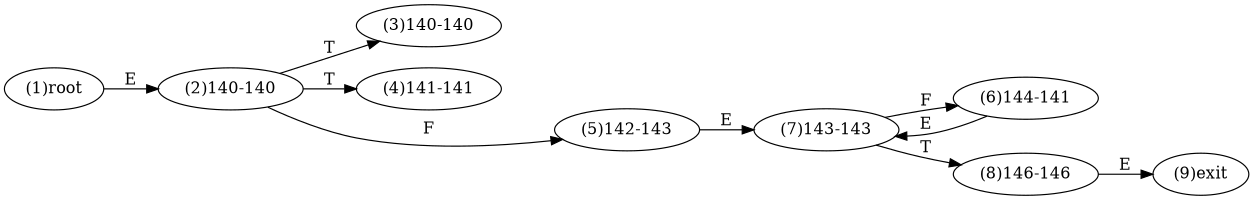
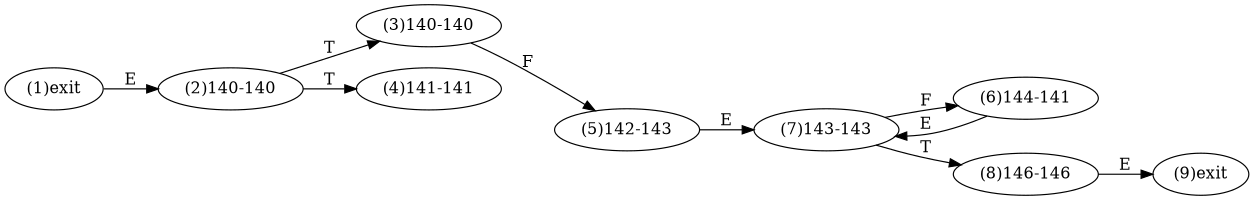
(54, 89) -> (54, 89)
(407, 144) -> (529, 72)
